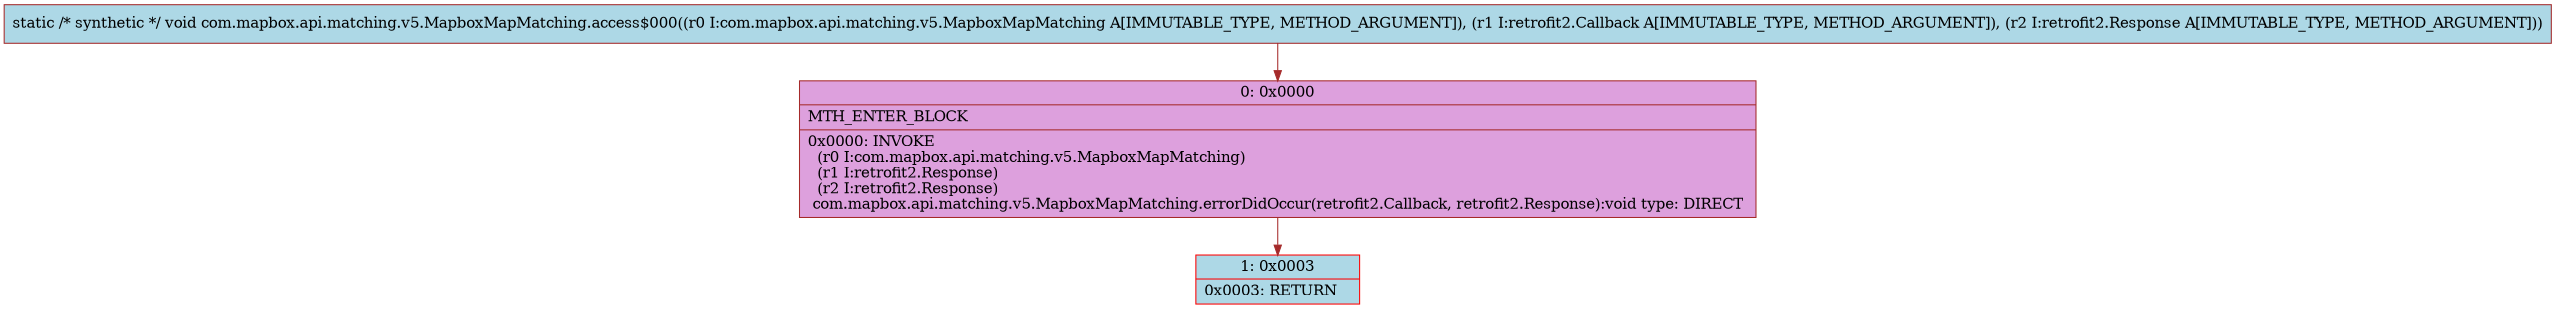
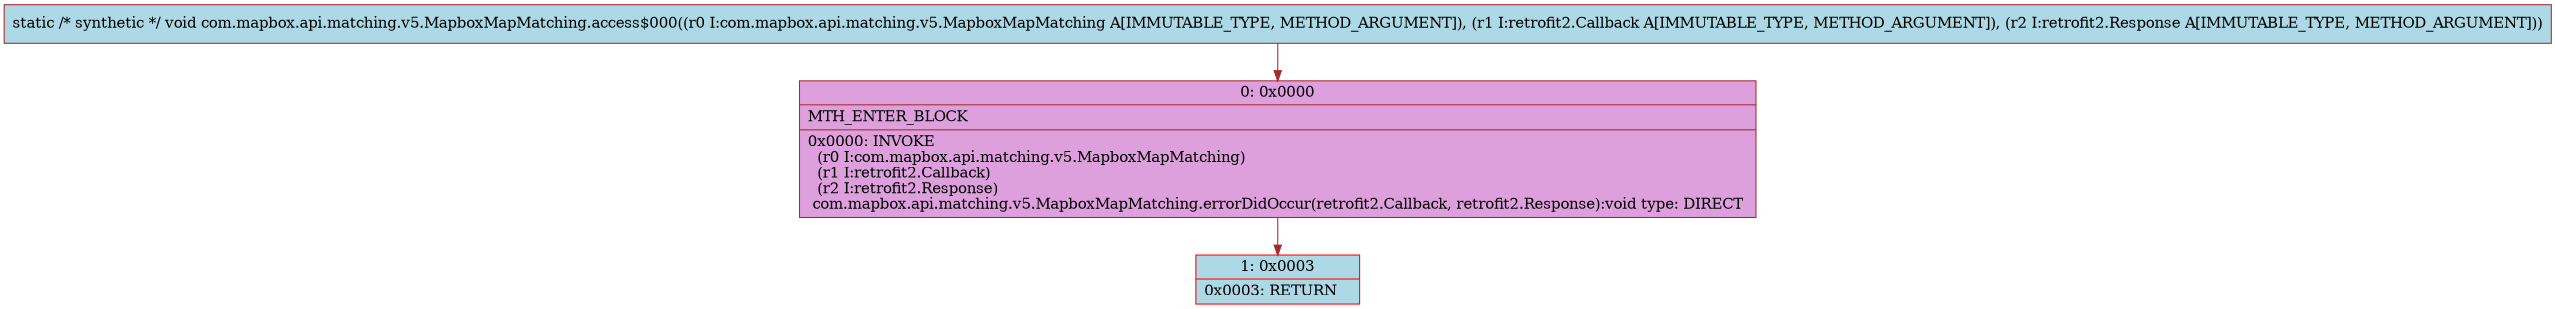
(903, 173) -> (899, 173)
